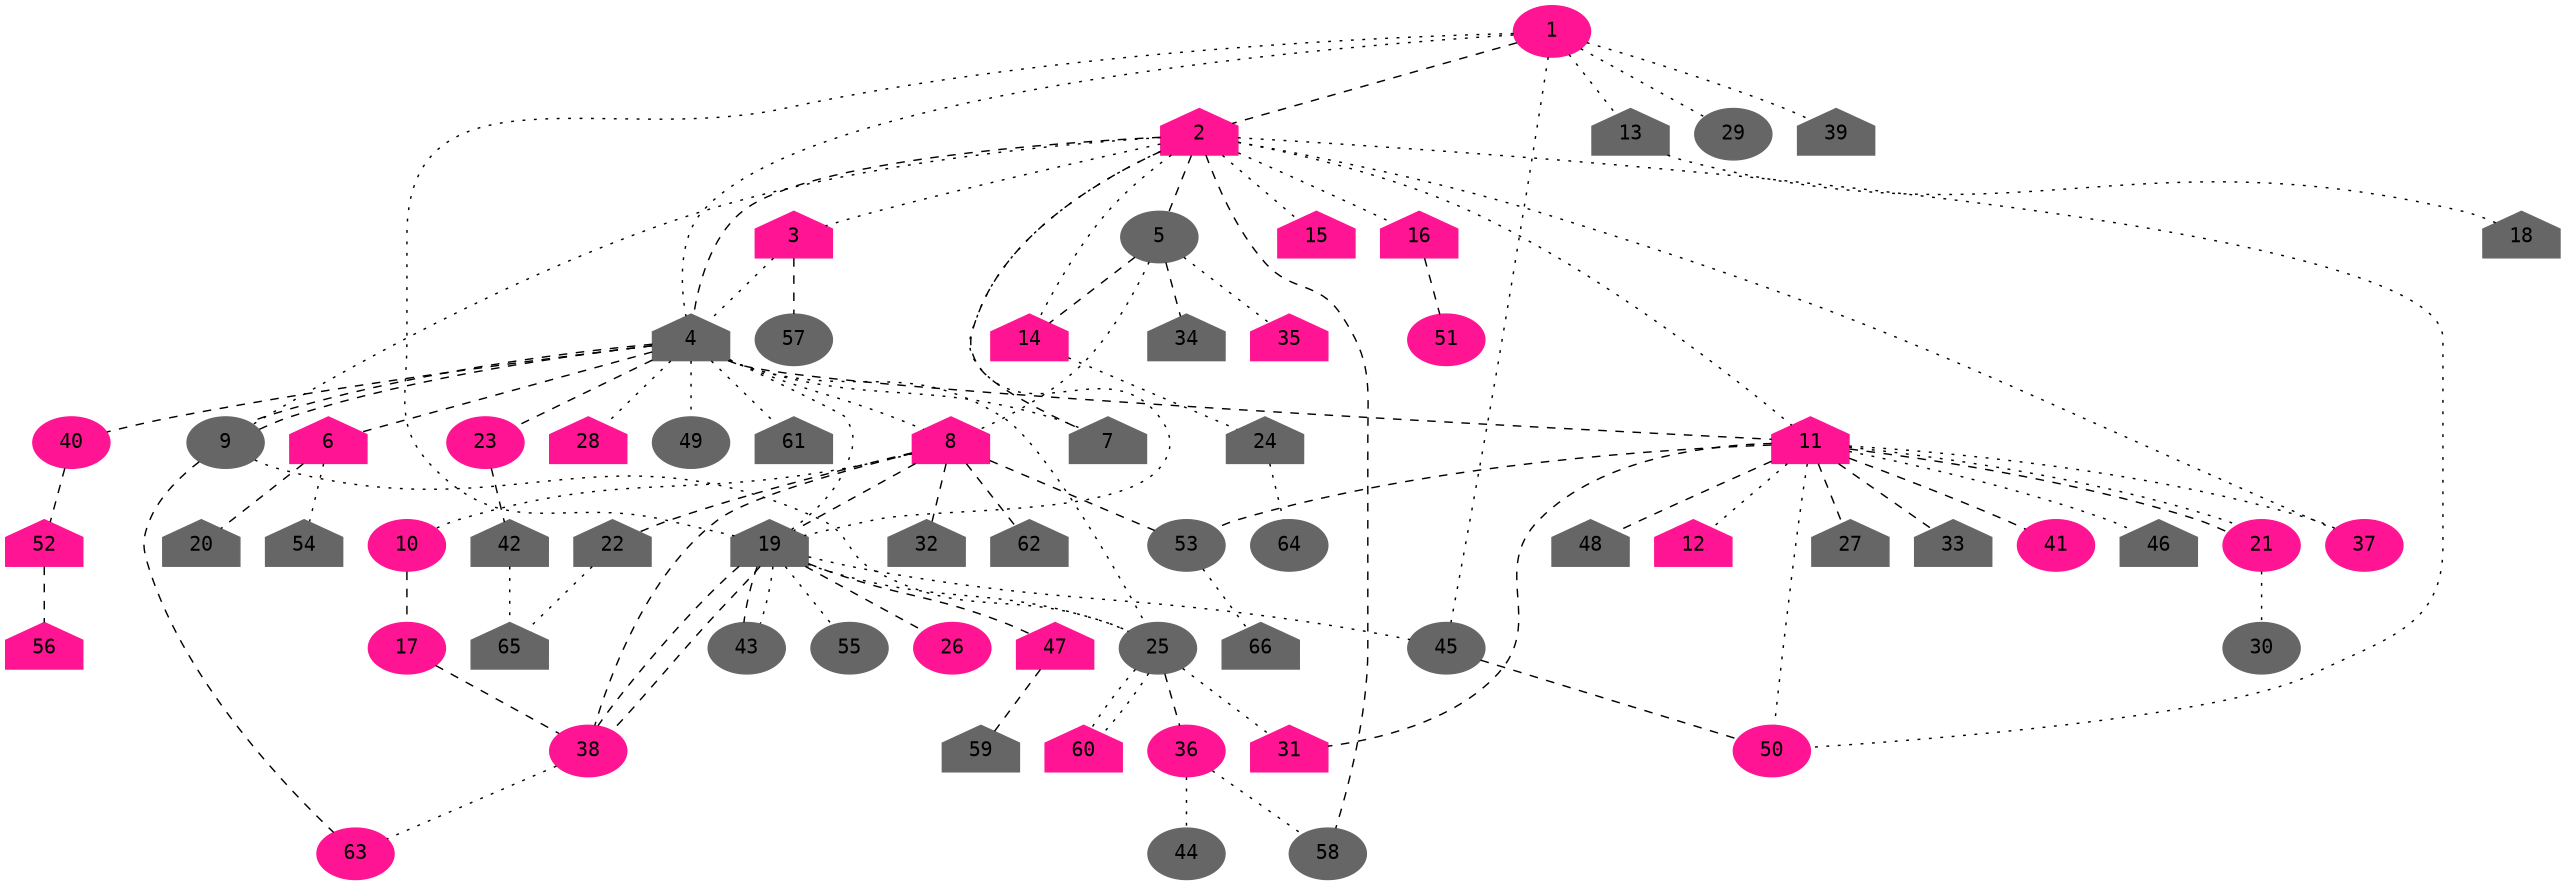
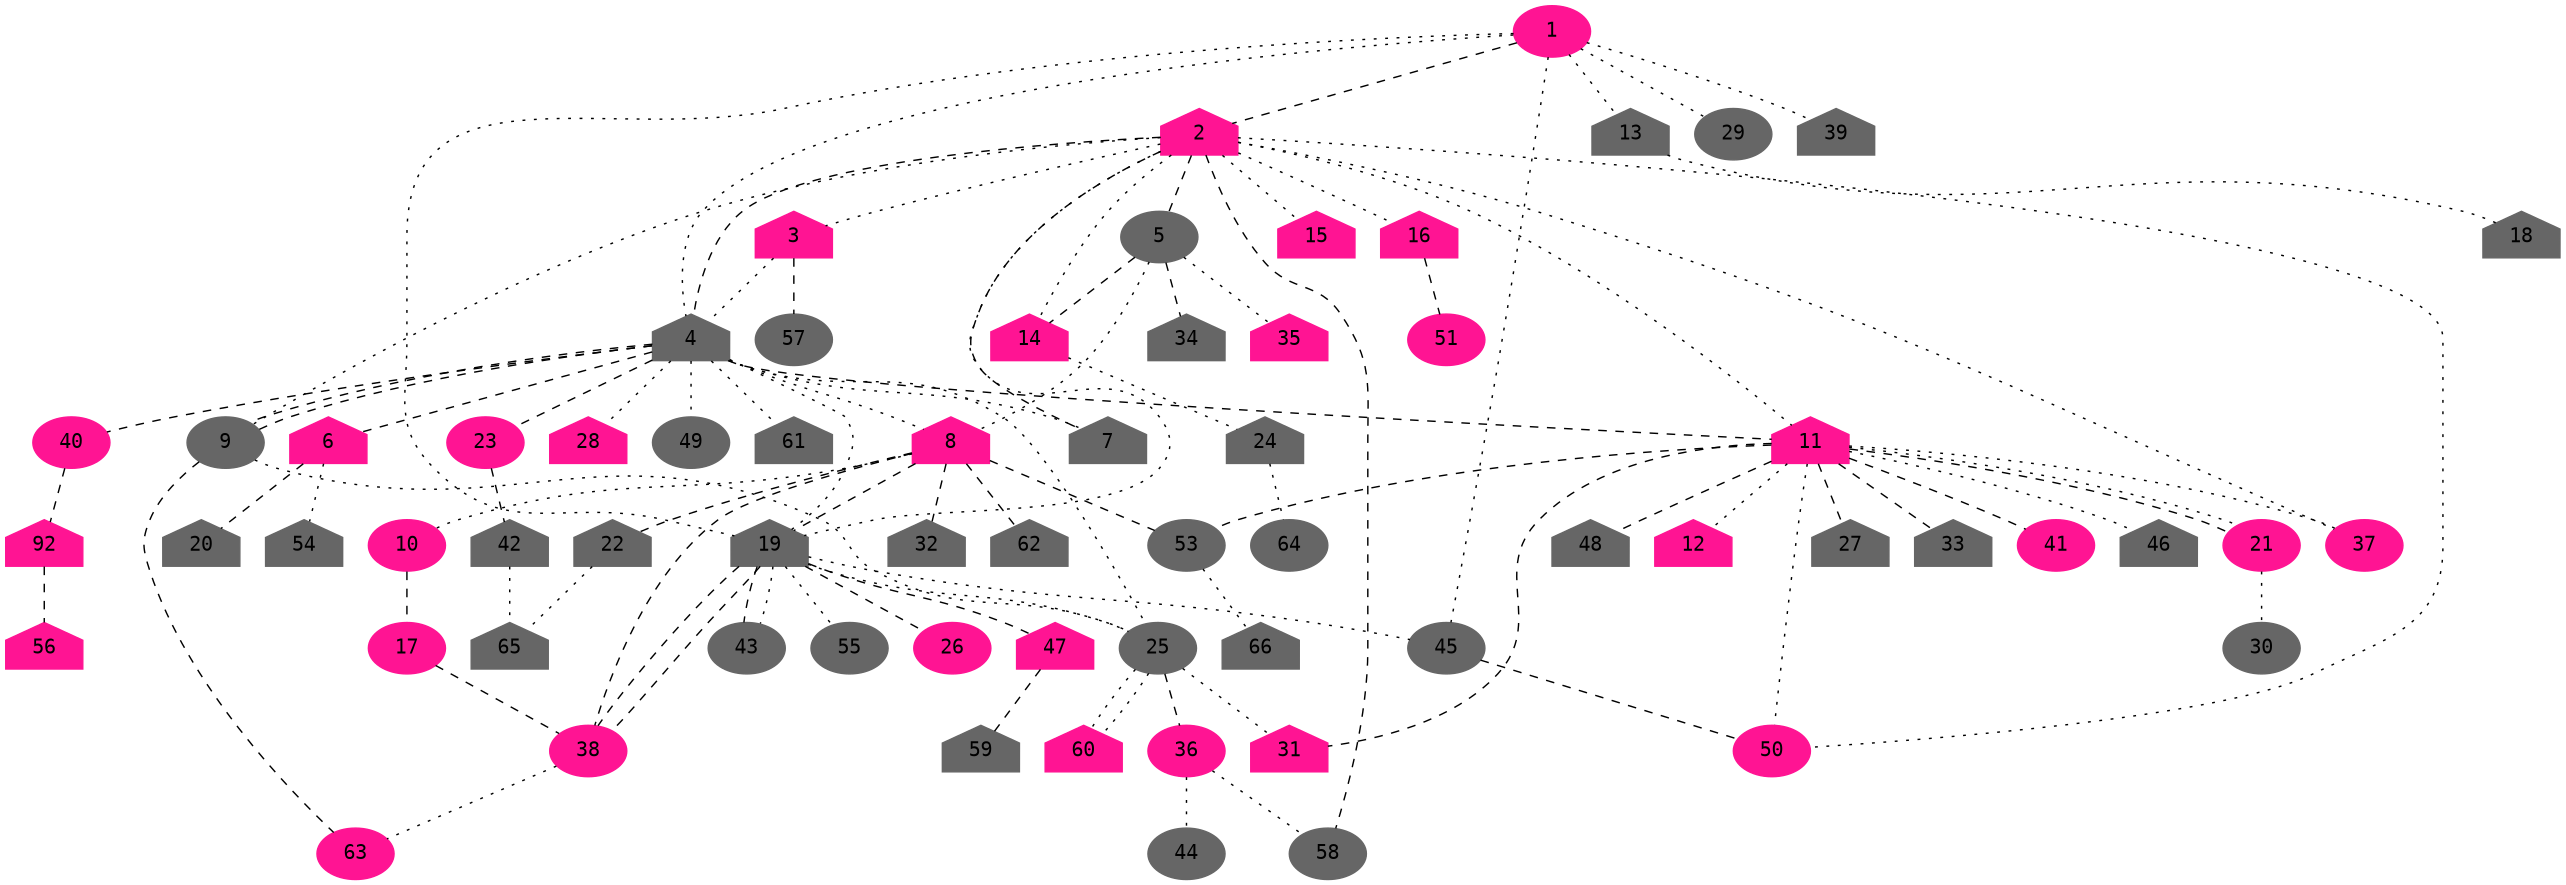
(44, 545) -> (44, 545)
